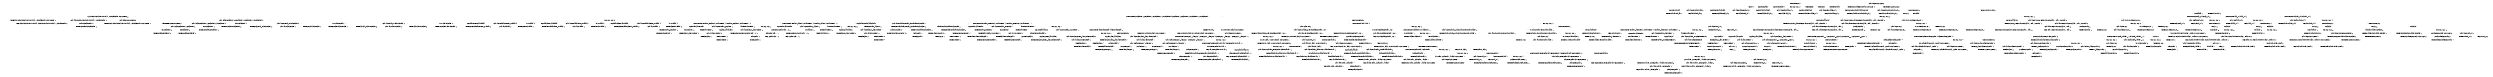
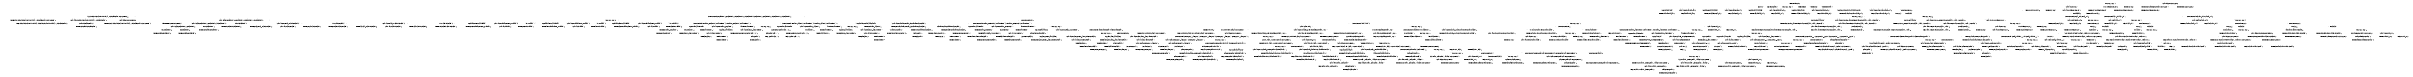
(1779, 7) -> none
(1912, 20) -> none
